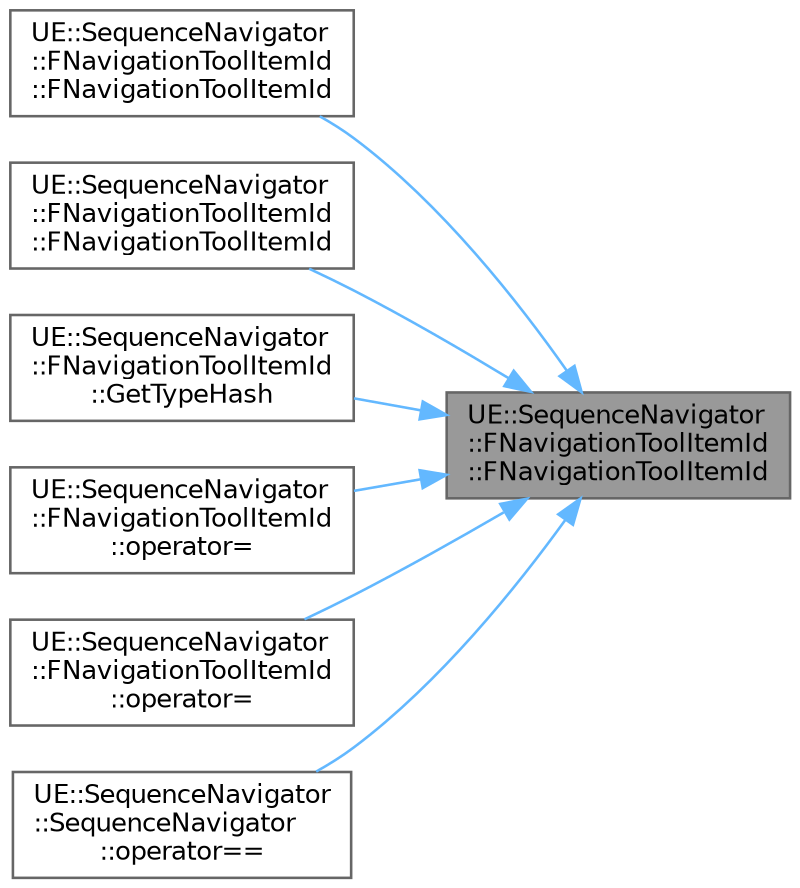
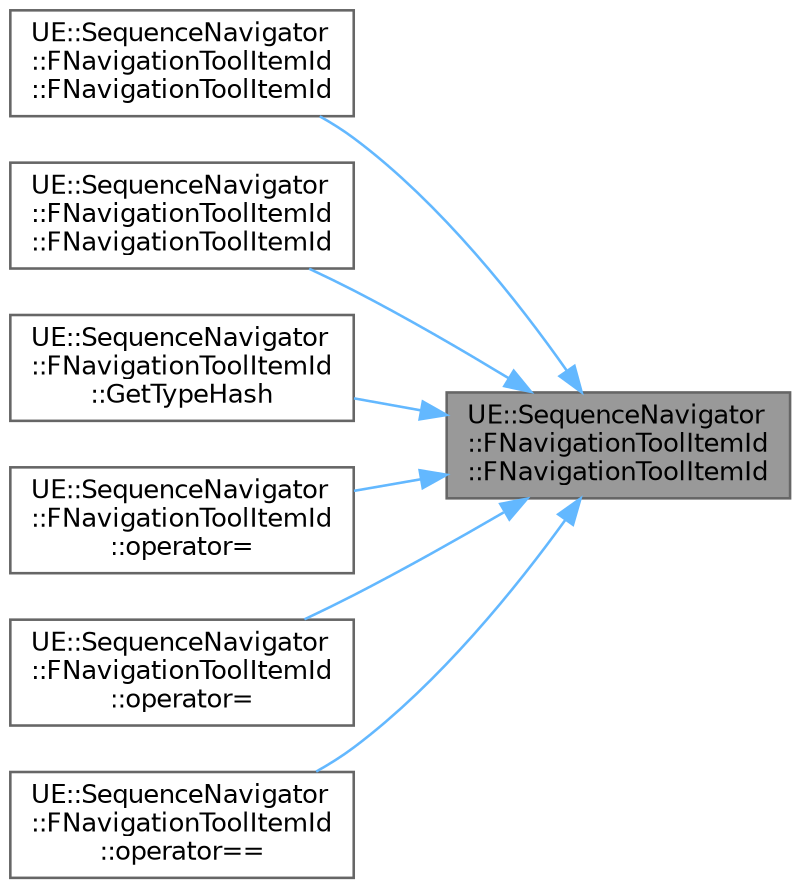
(182, 825) -> (182, 825)
